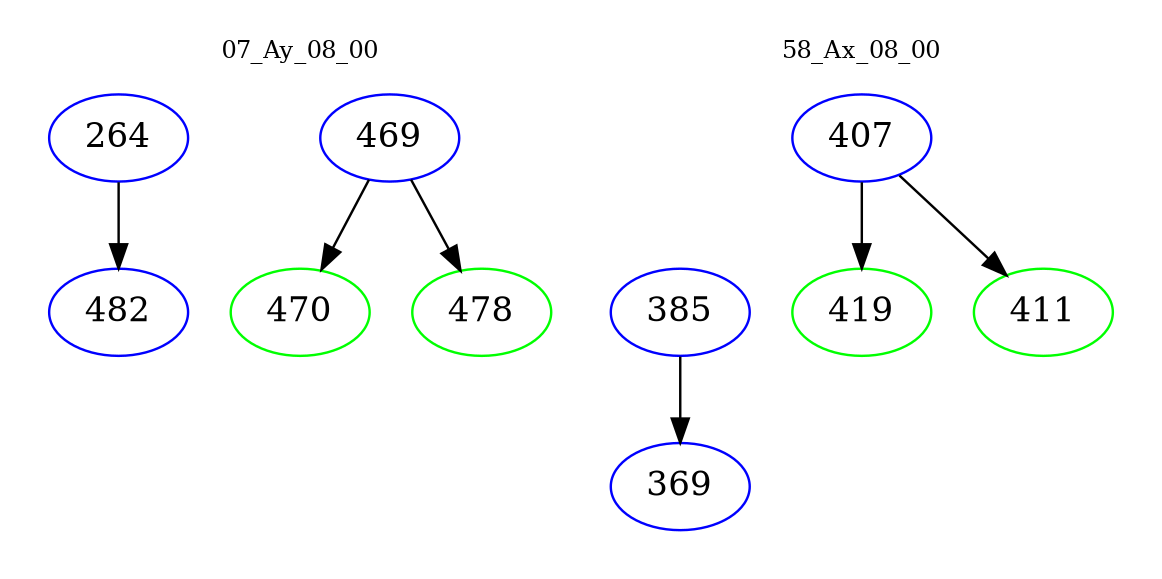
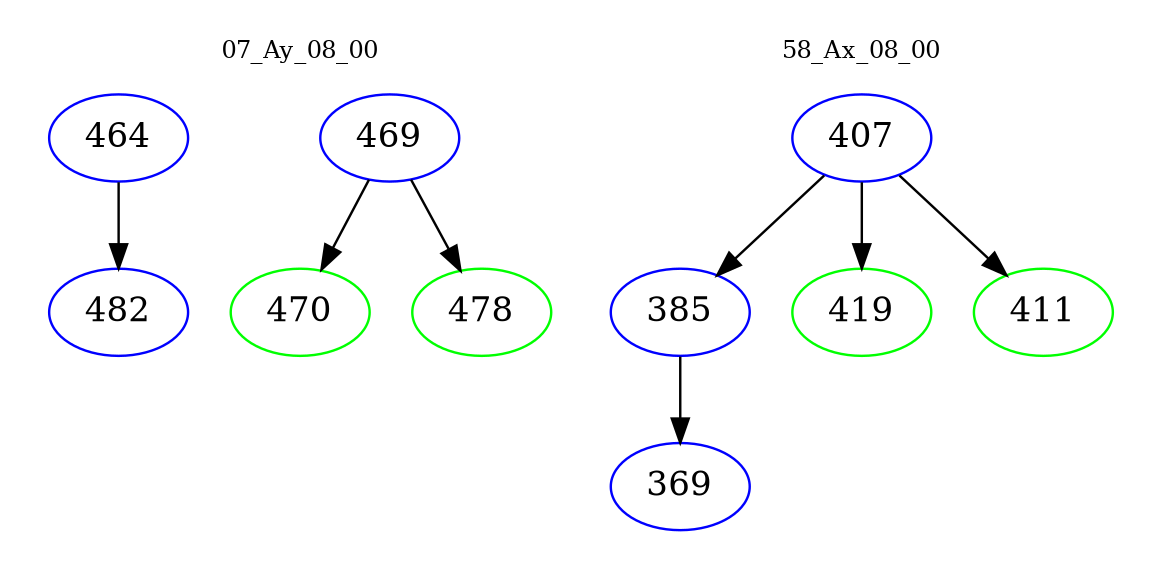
(119, 138) -> (119, 138)
none -> (780, 217)
